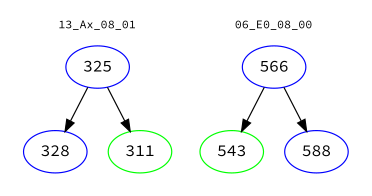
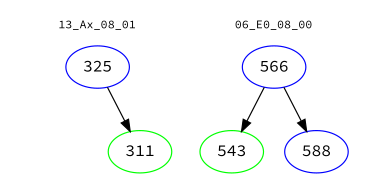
(55, 152) -> none
